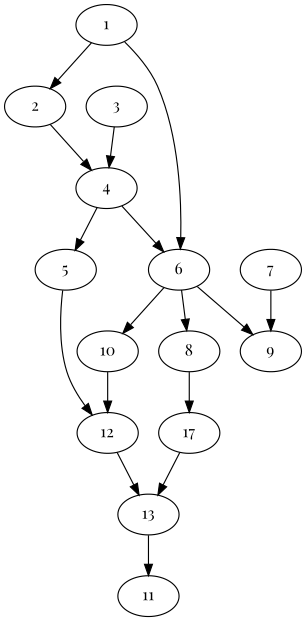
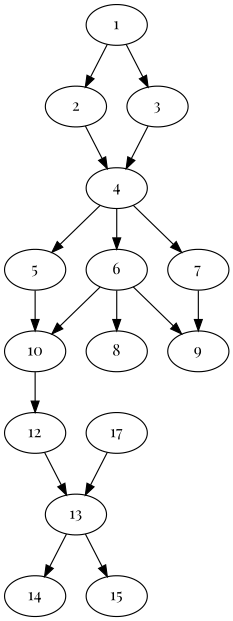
(172, 133) -> (135, 61)
none -> (153, 225)
(62, 351) -> (35, 305)
(189, 387) -> none
none -> (117, 596)
(148, 596) -> (35, 596)
